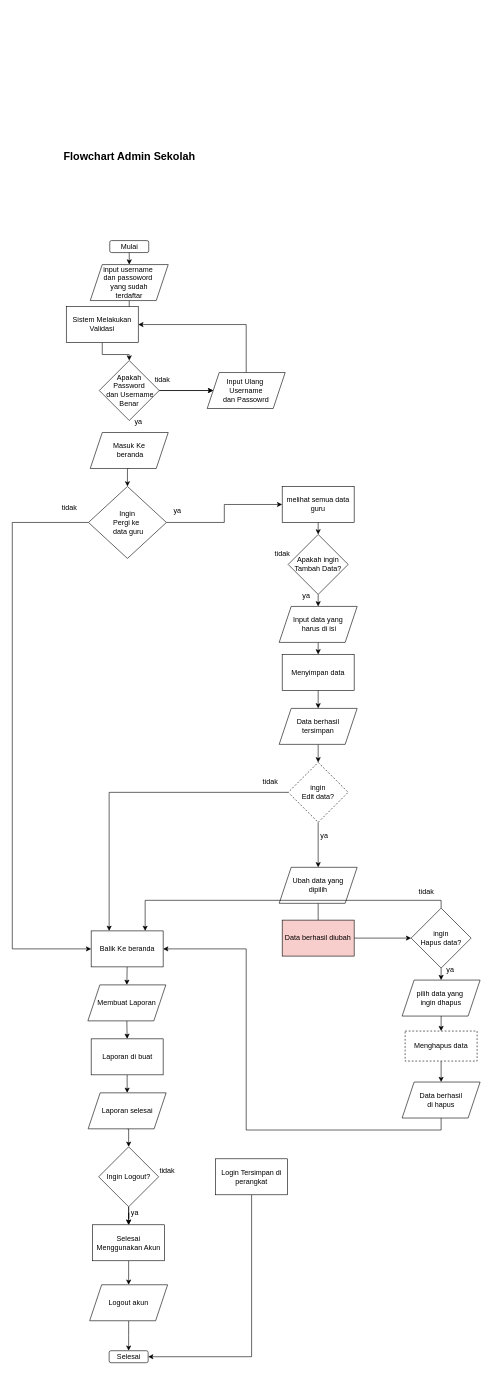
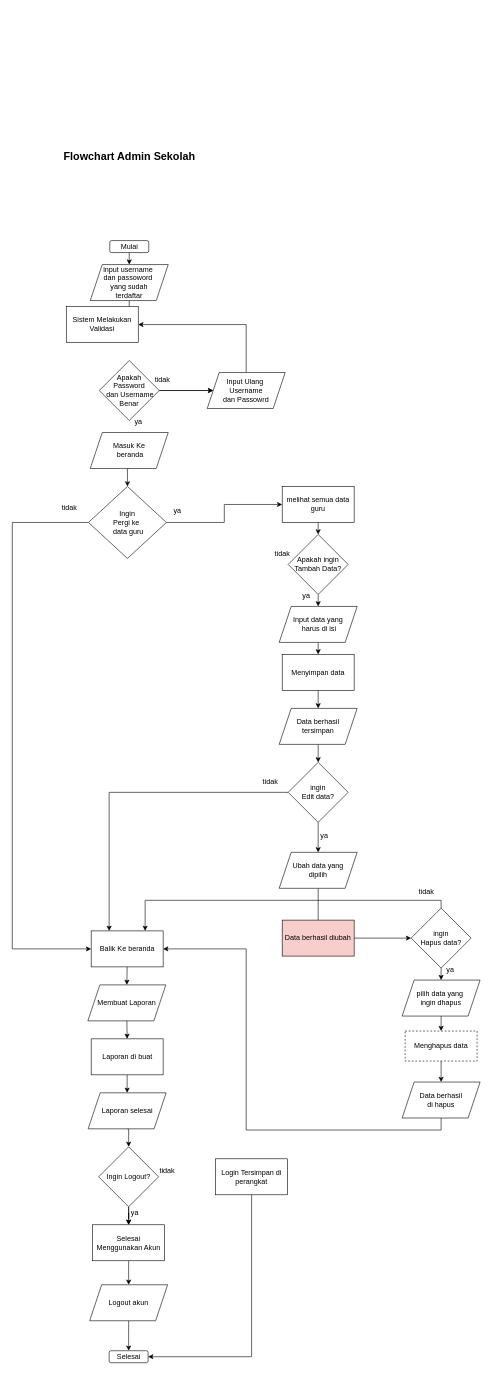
(115, 354) -> none
(318, 792) -> (318, 792)
(318, 885) -> (318, 870)
